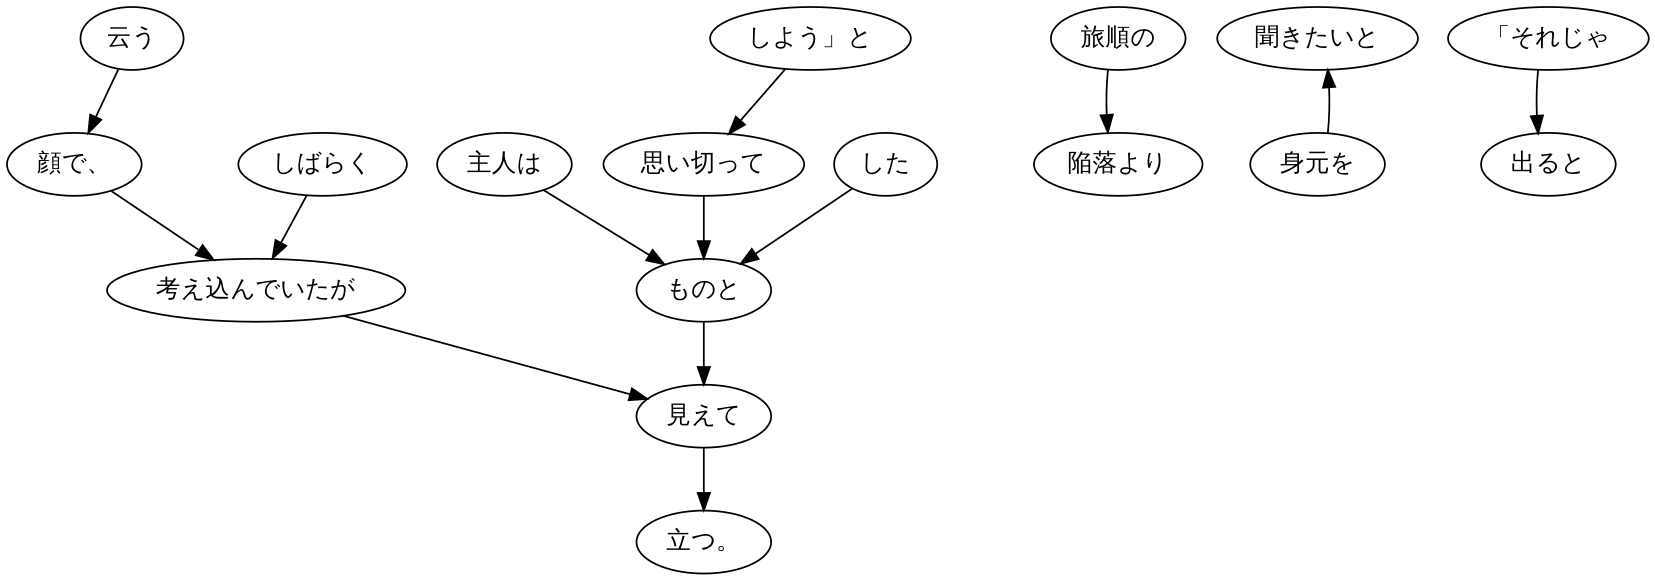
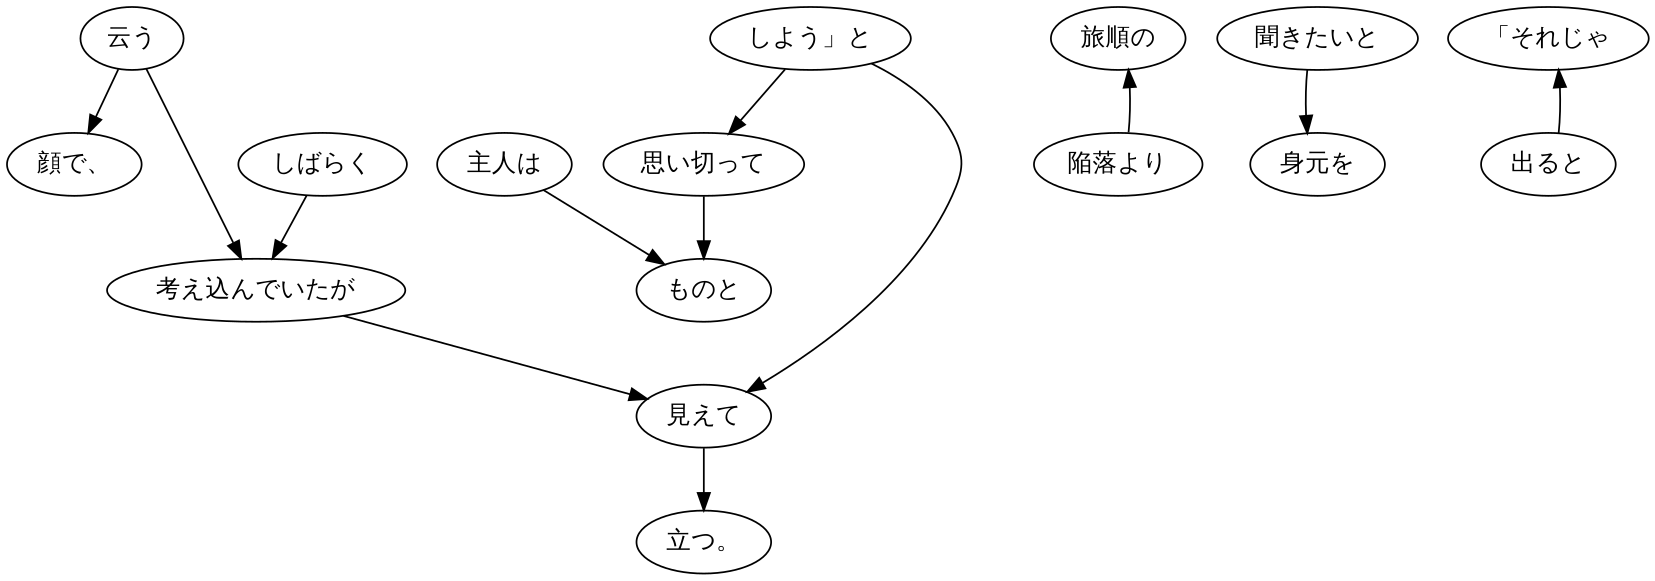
(1107, 92) -> (1130, 110)
(1537, 93) -> (1560, 111)
(1329, 111) -> (1306, 93)
(886, 164) -> none
(155, 220) -> (190, 156)
(704, 345) -> (928, 237)
